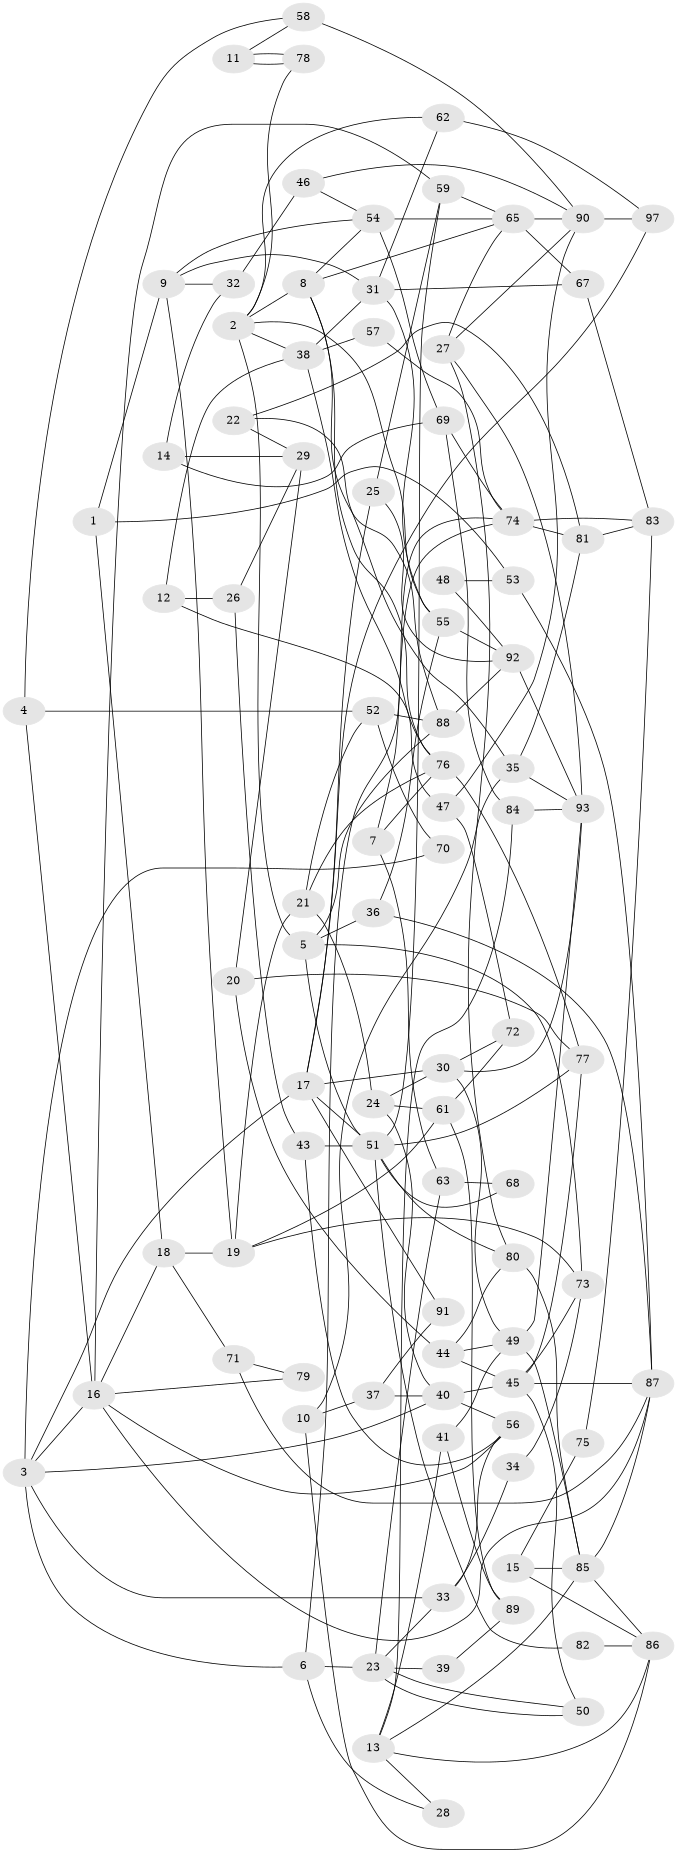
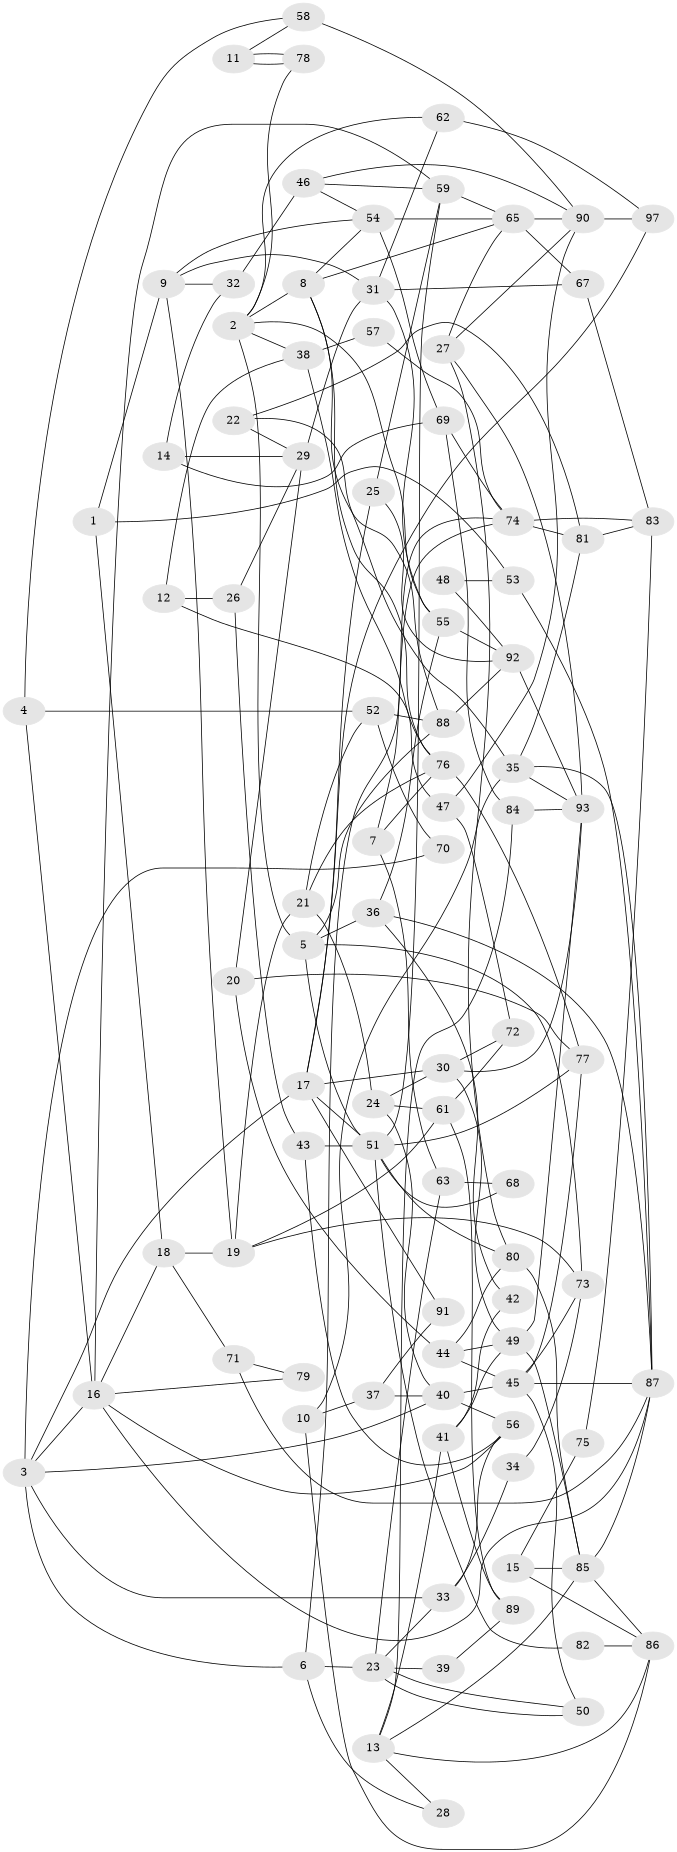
none -> (374, 186)
(339, 323) -> (326, 381)
none -> (641, 1039)
none -> (513, 1300)
